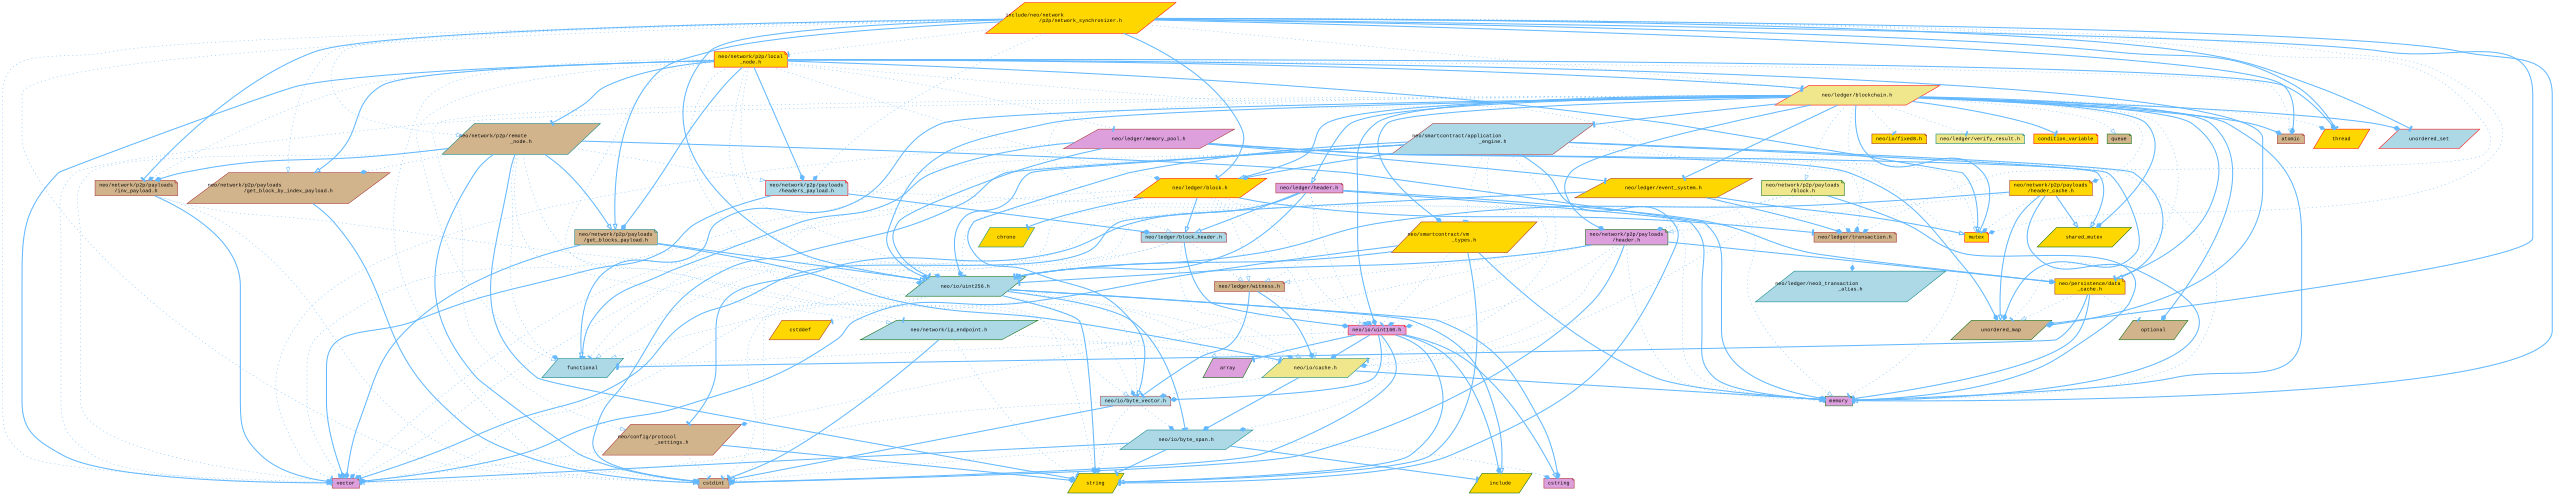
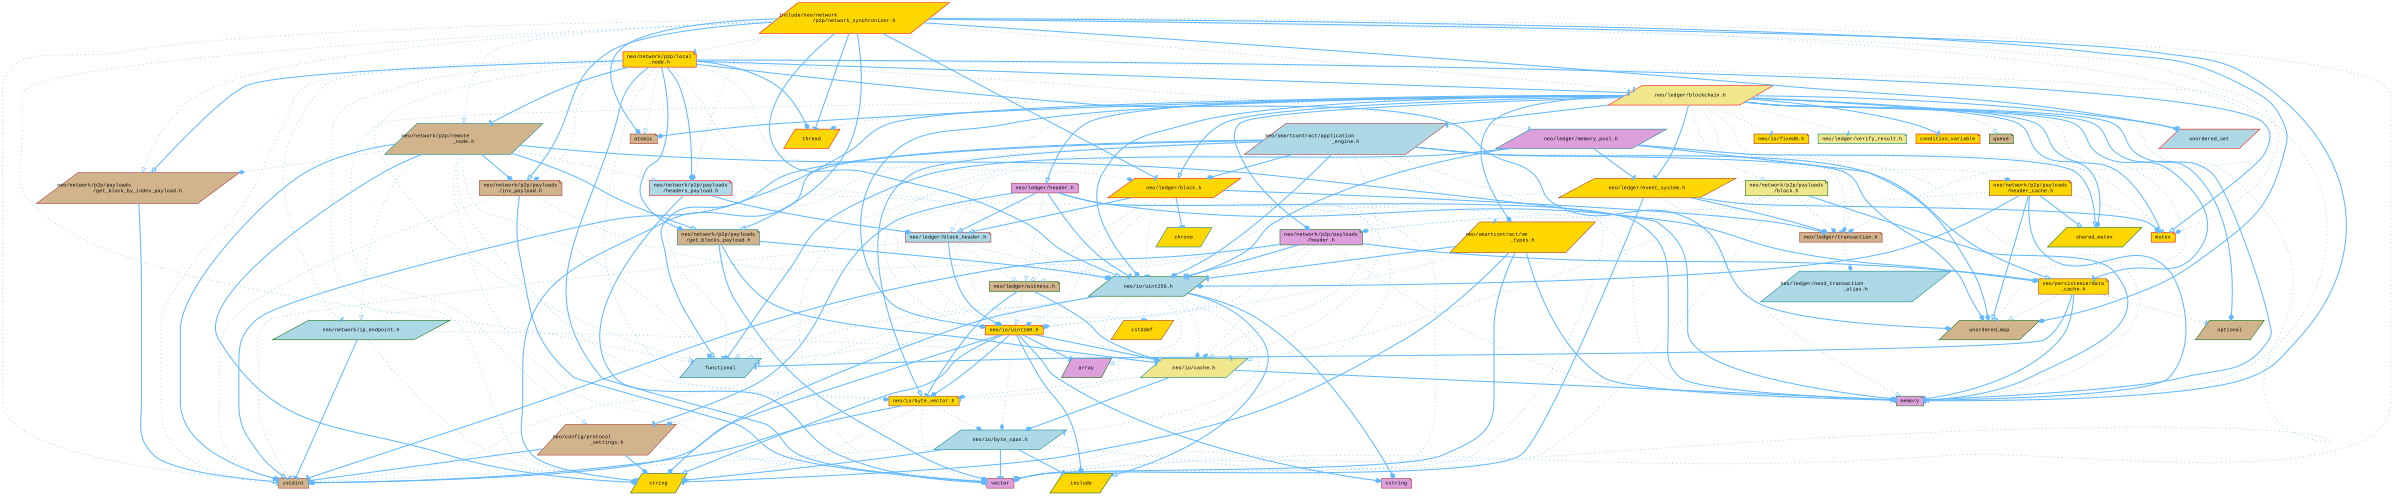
(551, 30) -> (617, 48)
none -> (22, 113)
(1149, 139) -> (1581, 139)
(1249, 286) -> (1024, 286)
(1117, 314) -> (1224, 397)
(1377, 330) -> (1014, 330)
(1136, 401) -> (924, 401)
(700, 468) -> (404, 468)
